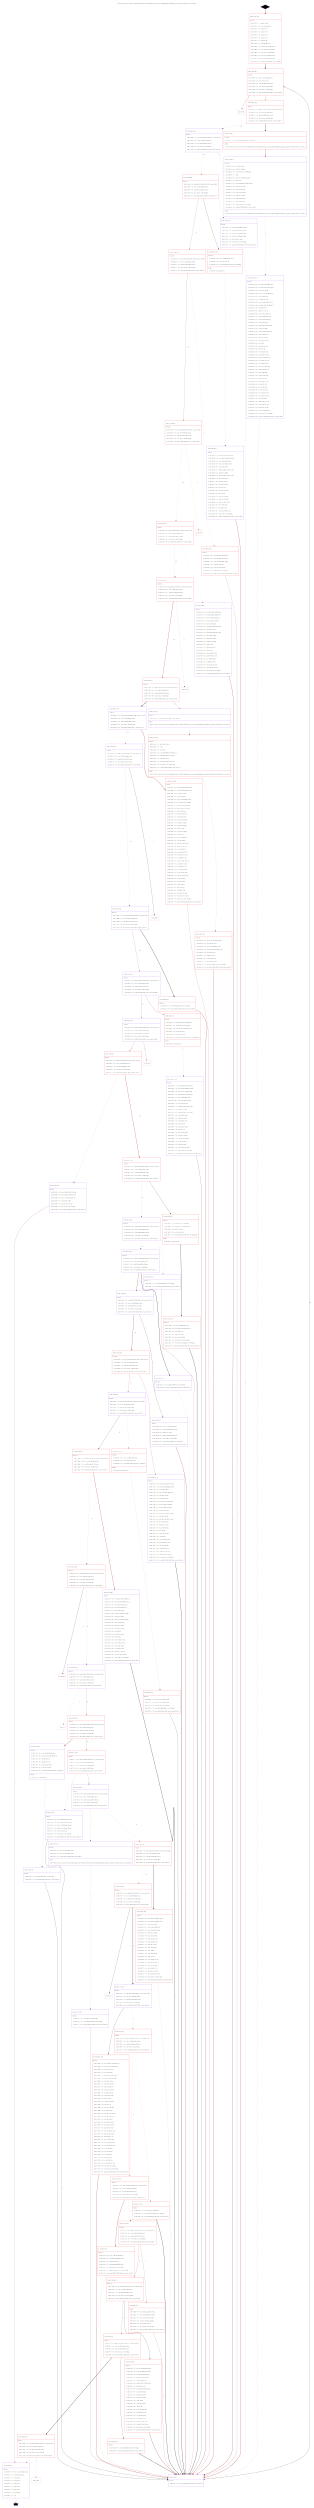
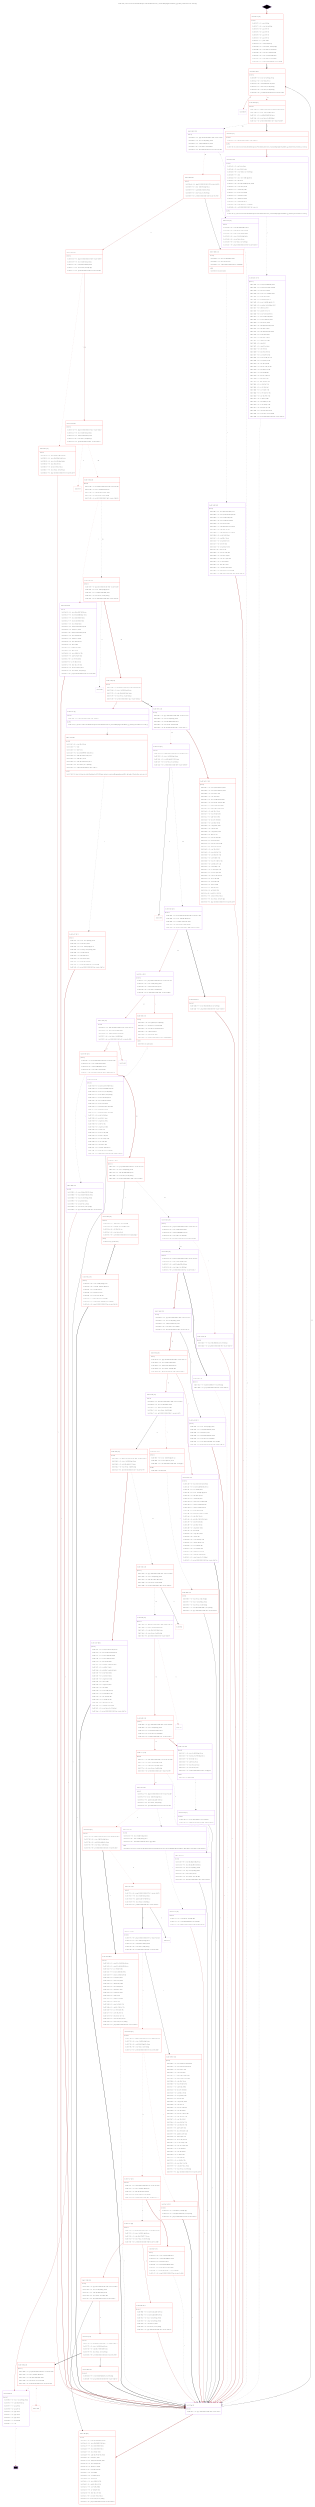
(159, 2456) -> (155, 2436)
